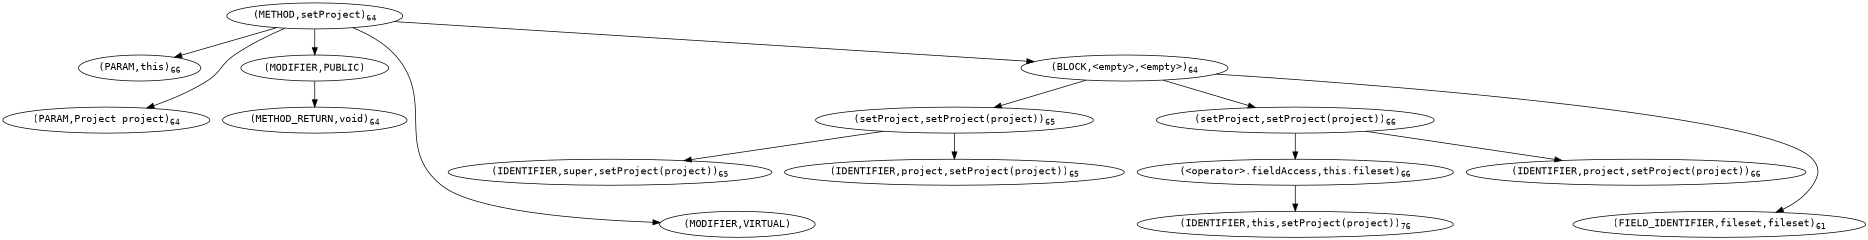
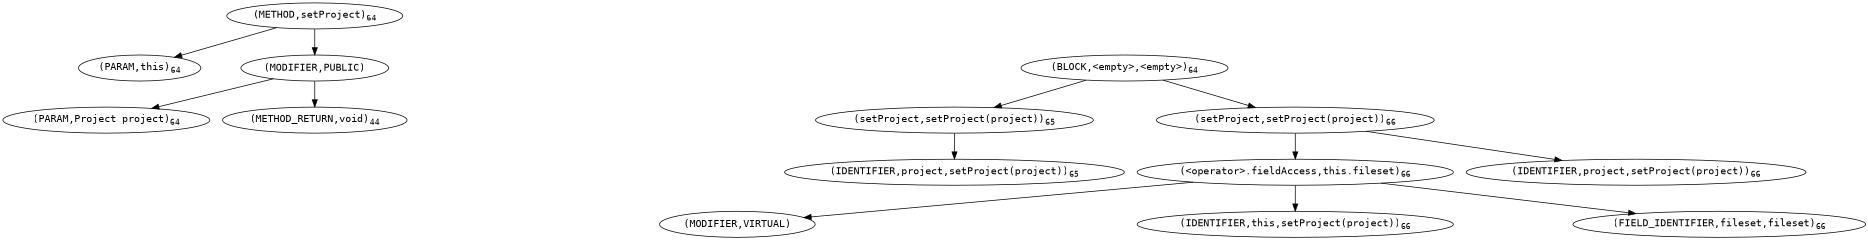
(710, 41) -> none
(176, 67) -> (176, 67)
(220, 69) -> (216, 93)
(1551, 103) -> (1505, 198)
(375, 119) -> (375, 119)
(610, 172) -> none
(451, 191) -> (1002, 200)
(1406, 223) -> (1406, 223)
(1821, 223) -> (1821, 223)
